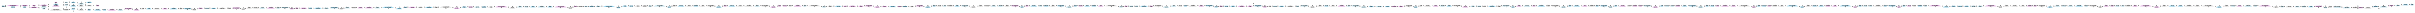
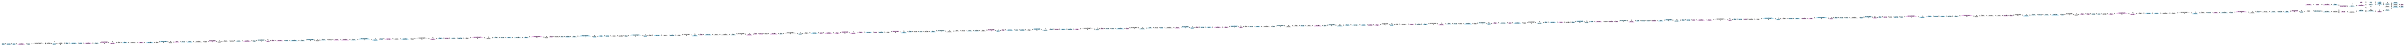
(13, 6) -> none
none -> (2343, 6)
